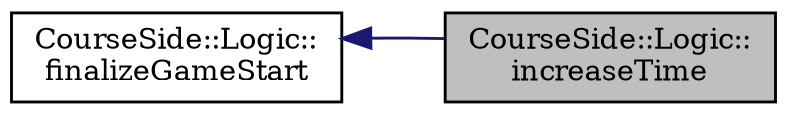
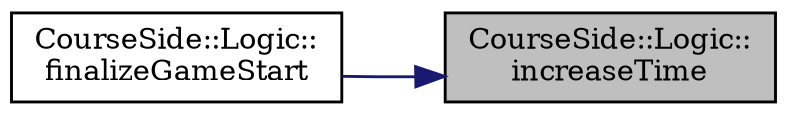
(408, 38) -> (379, 77)
